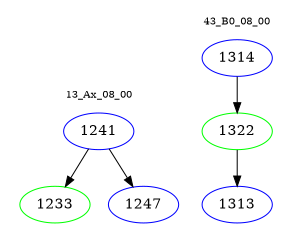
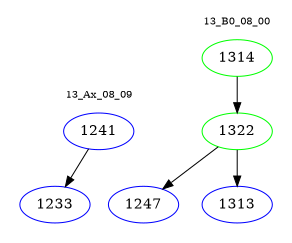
(237, 22) -> (237, 22)
(237, 58) -> (237, 58)
(99, 95) -> (99, 95)
(118, 163) -> (201, 160)
(55, 205) -> (55, 205)
